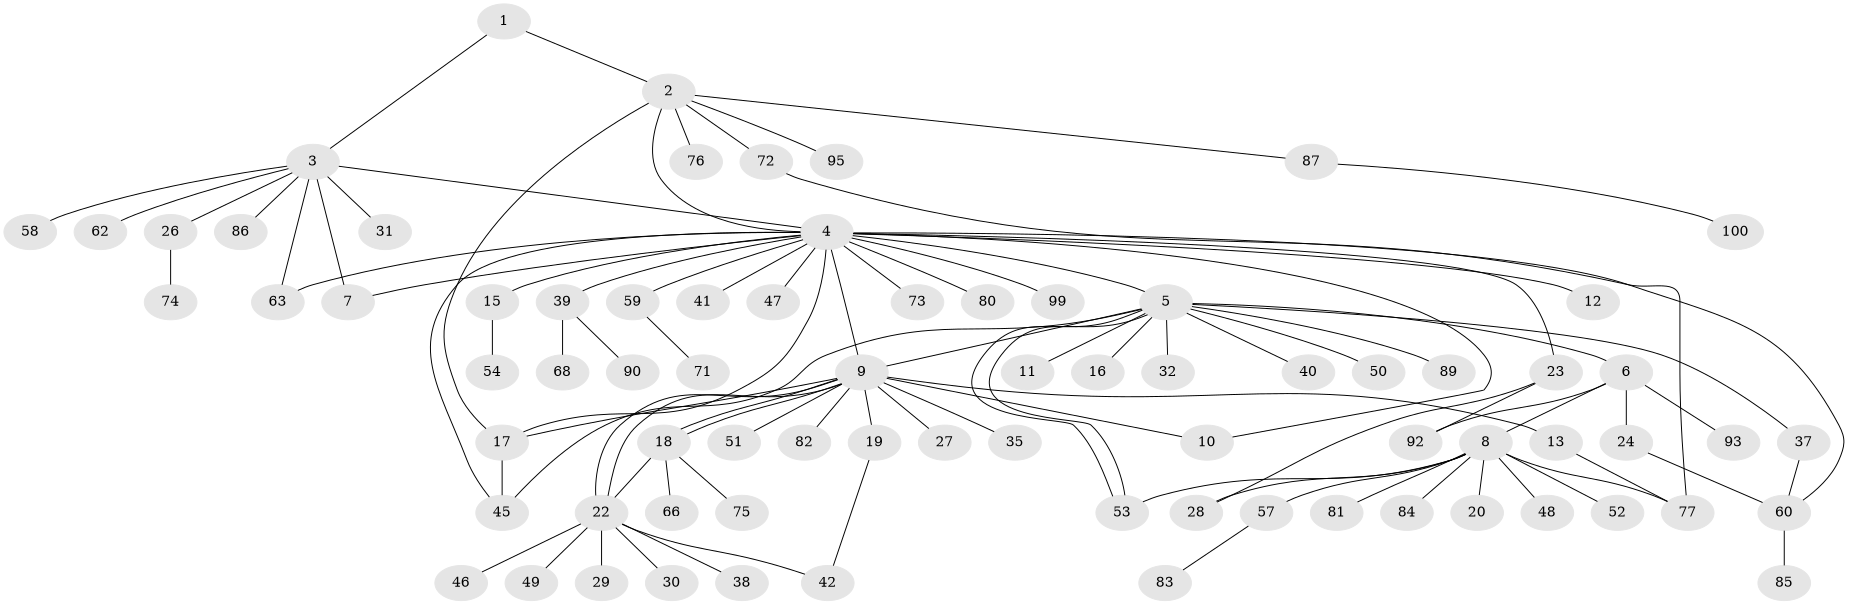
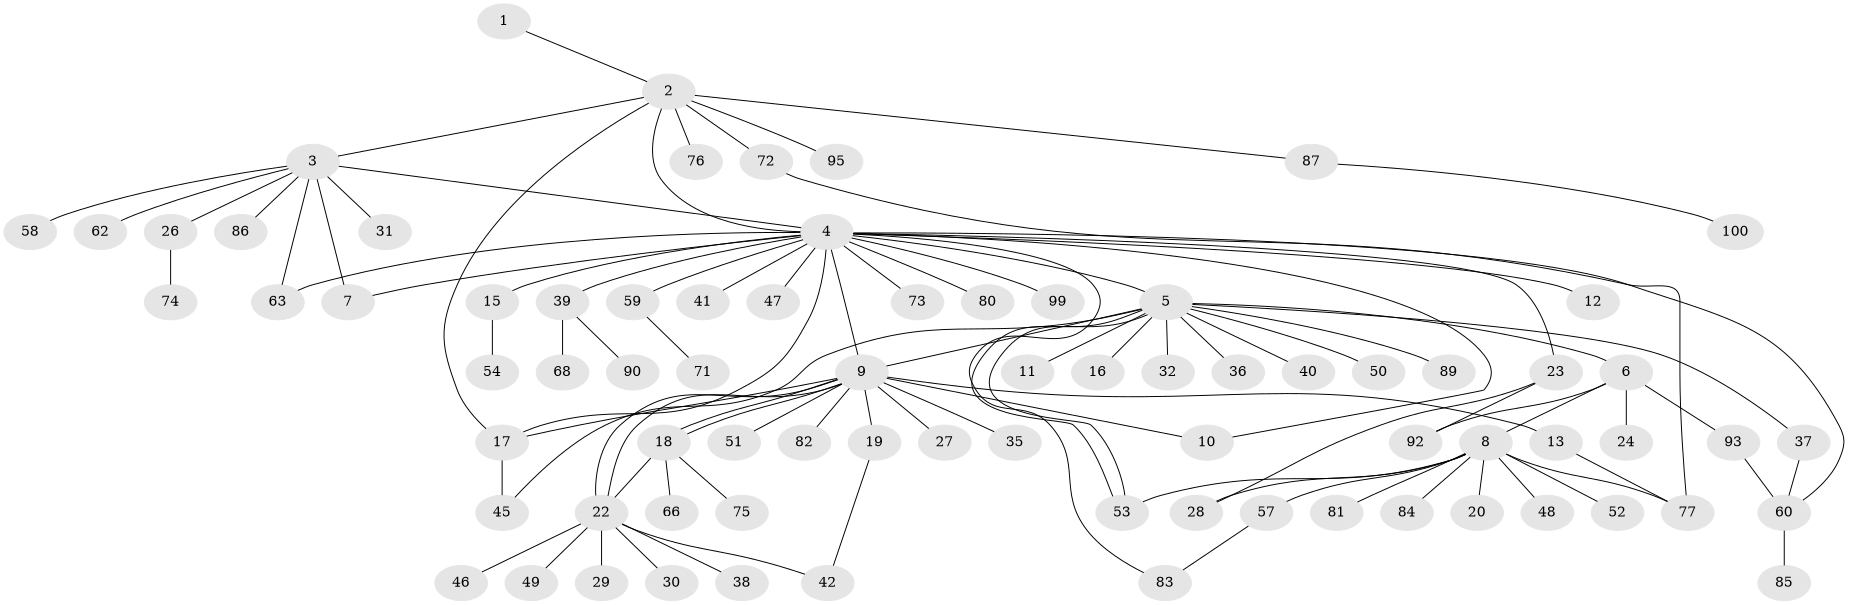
(408, 92) -> (491, 127)
(510, 258) -> (1042, 338)
none -> (1238, 372)
(1705, 478) -> (1759, 478)
